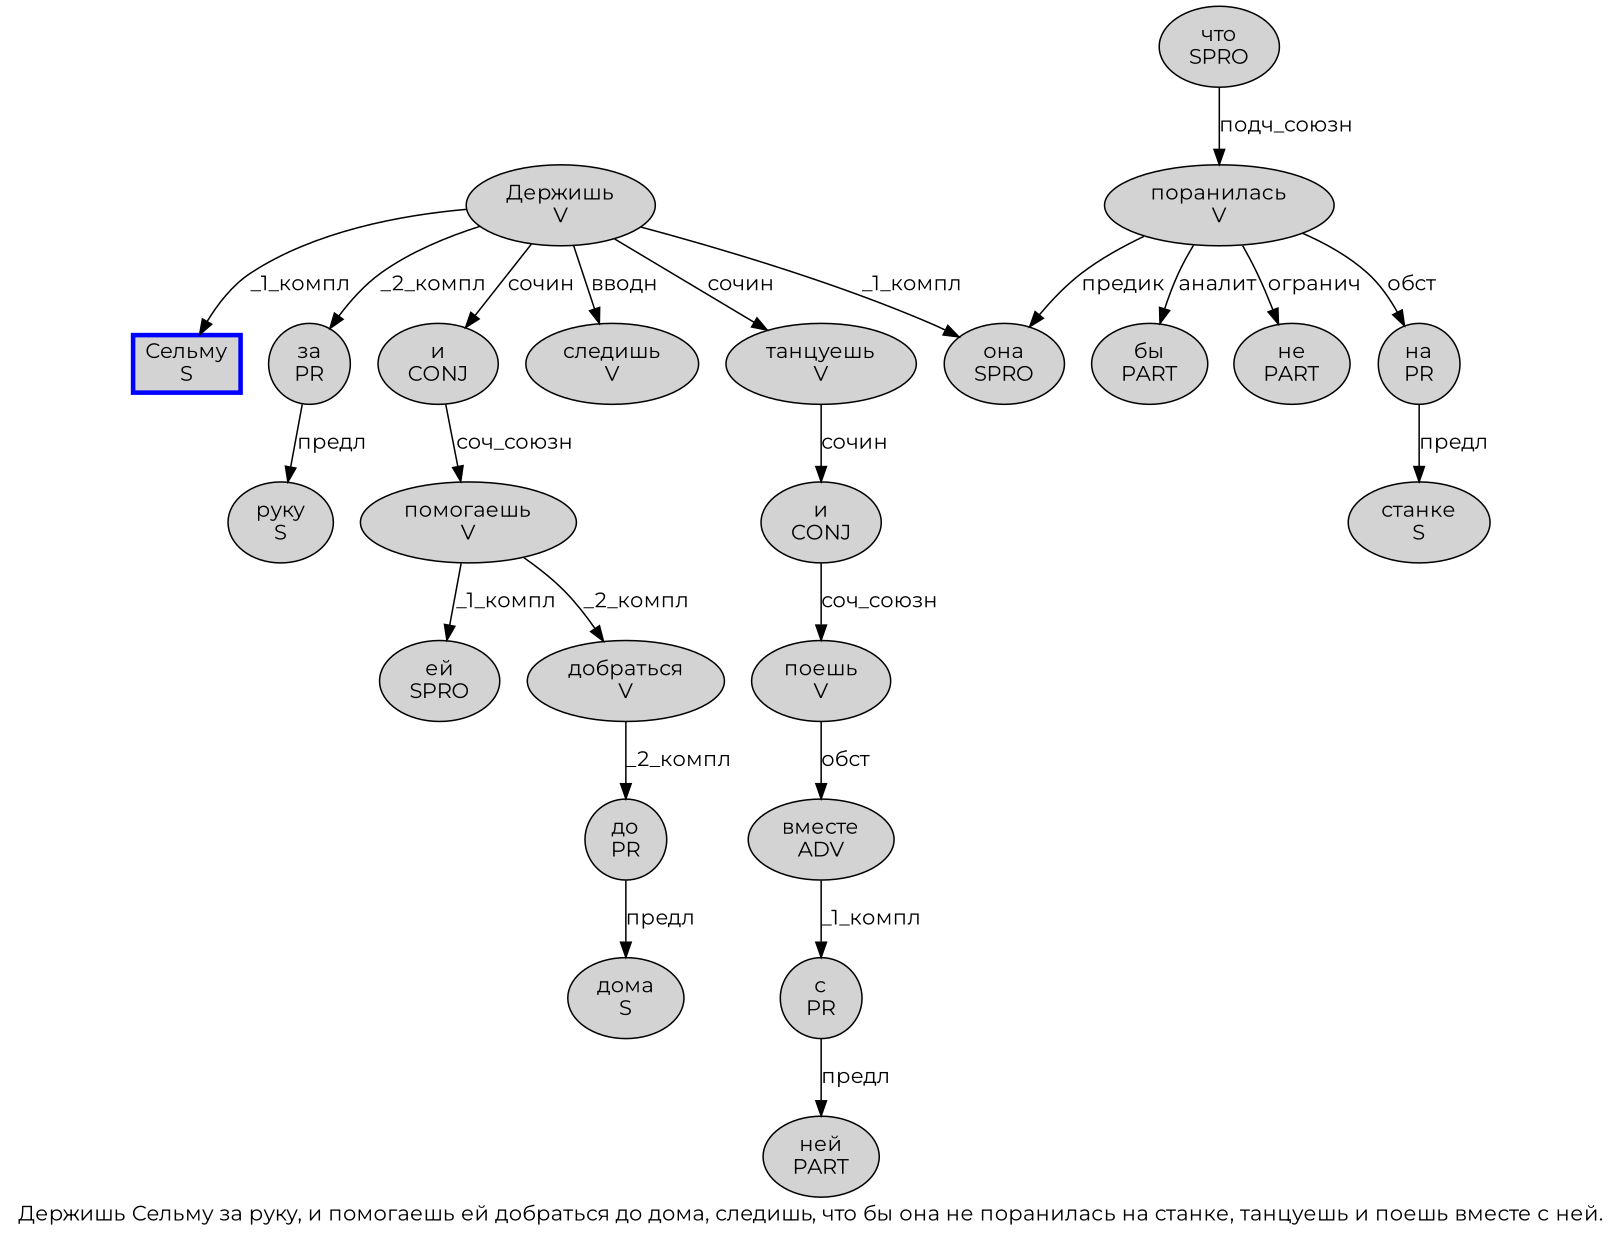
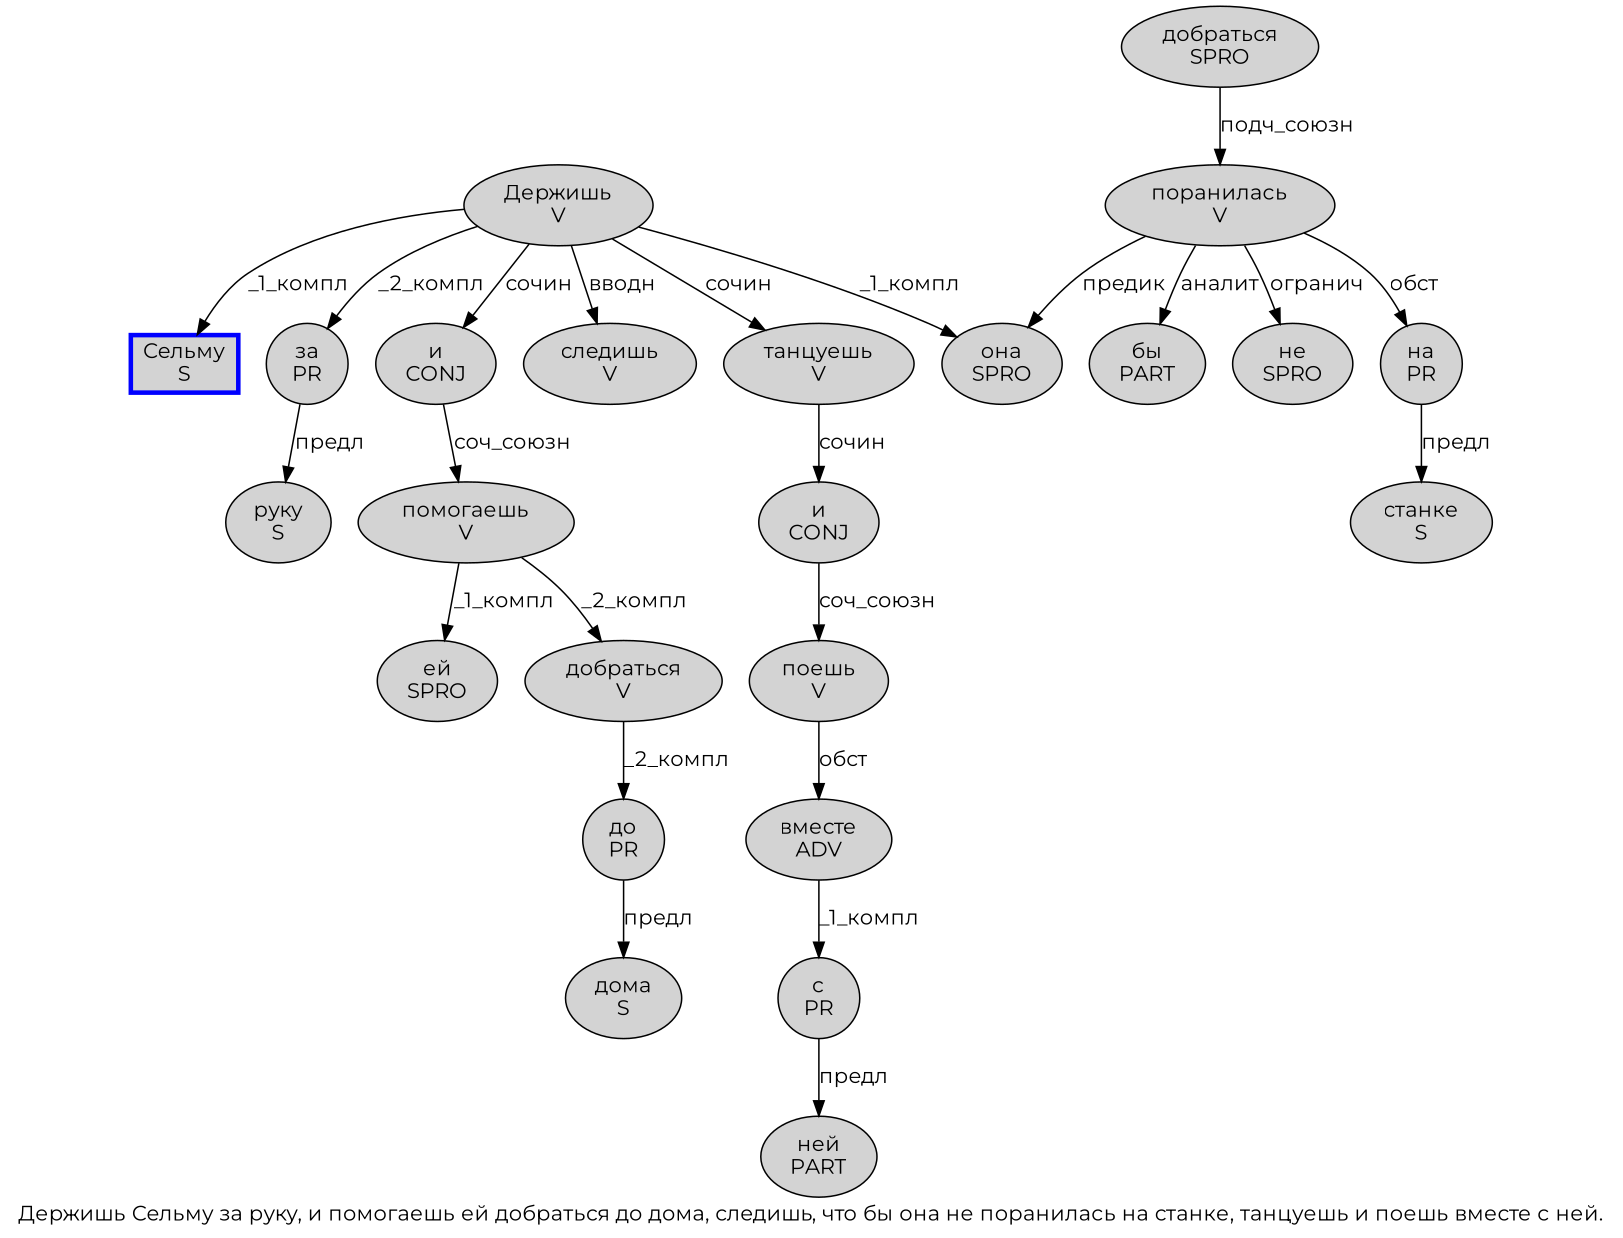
(1219, 47) -> (1220, 47)
(1292, 364) -> (1293, 364)
